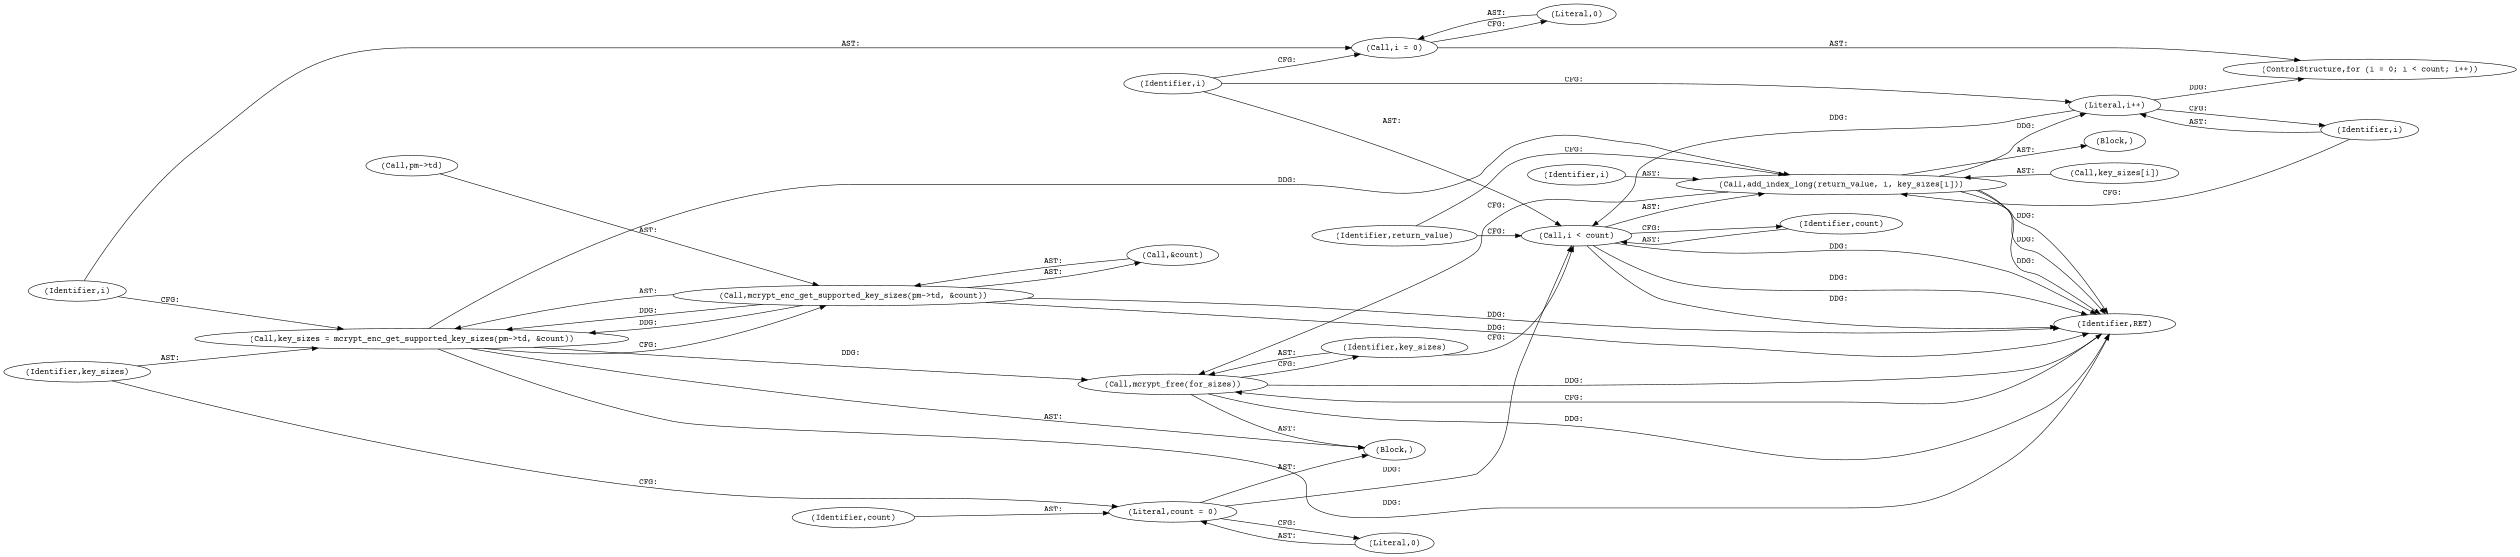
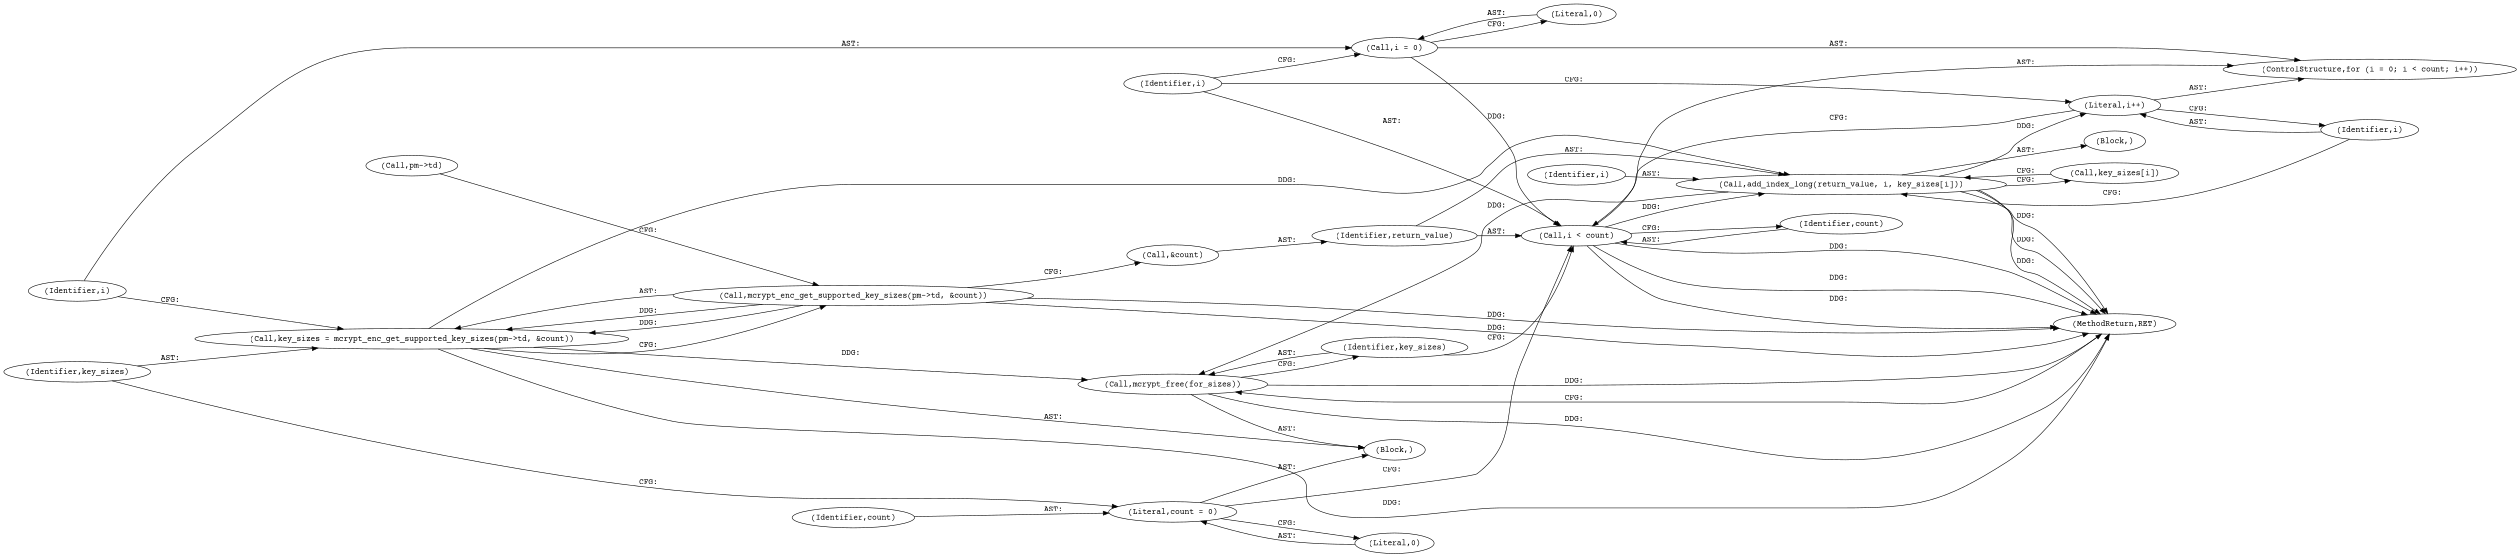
none -> (1877, 75)
(2201, 87) -> (2201, 87)
(1841, 118) -> (1841, 118)
none -> (1497, 130)
(1577, 149) -> (1577, 149)
(2028, 171) -> (2028, 171)
none -> (2035, 184)
(1499, 205) -> (1499, 205)
(1654, 207) -> (1654, 207)
(651, 230) -> (651, 230)
(1499, 231) -> (1499, 231)
(1025, 270) -> (1268, 247)
(1056, 272) -> (1056, 272)
(2115, 324) -> (2115, 324)
(1395, 470) -> (1395, 470)
